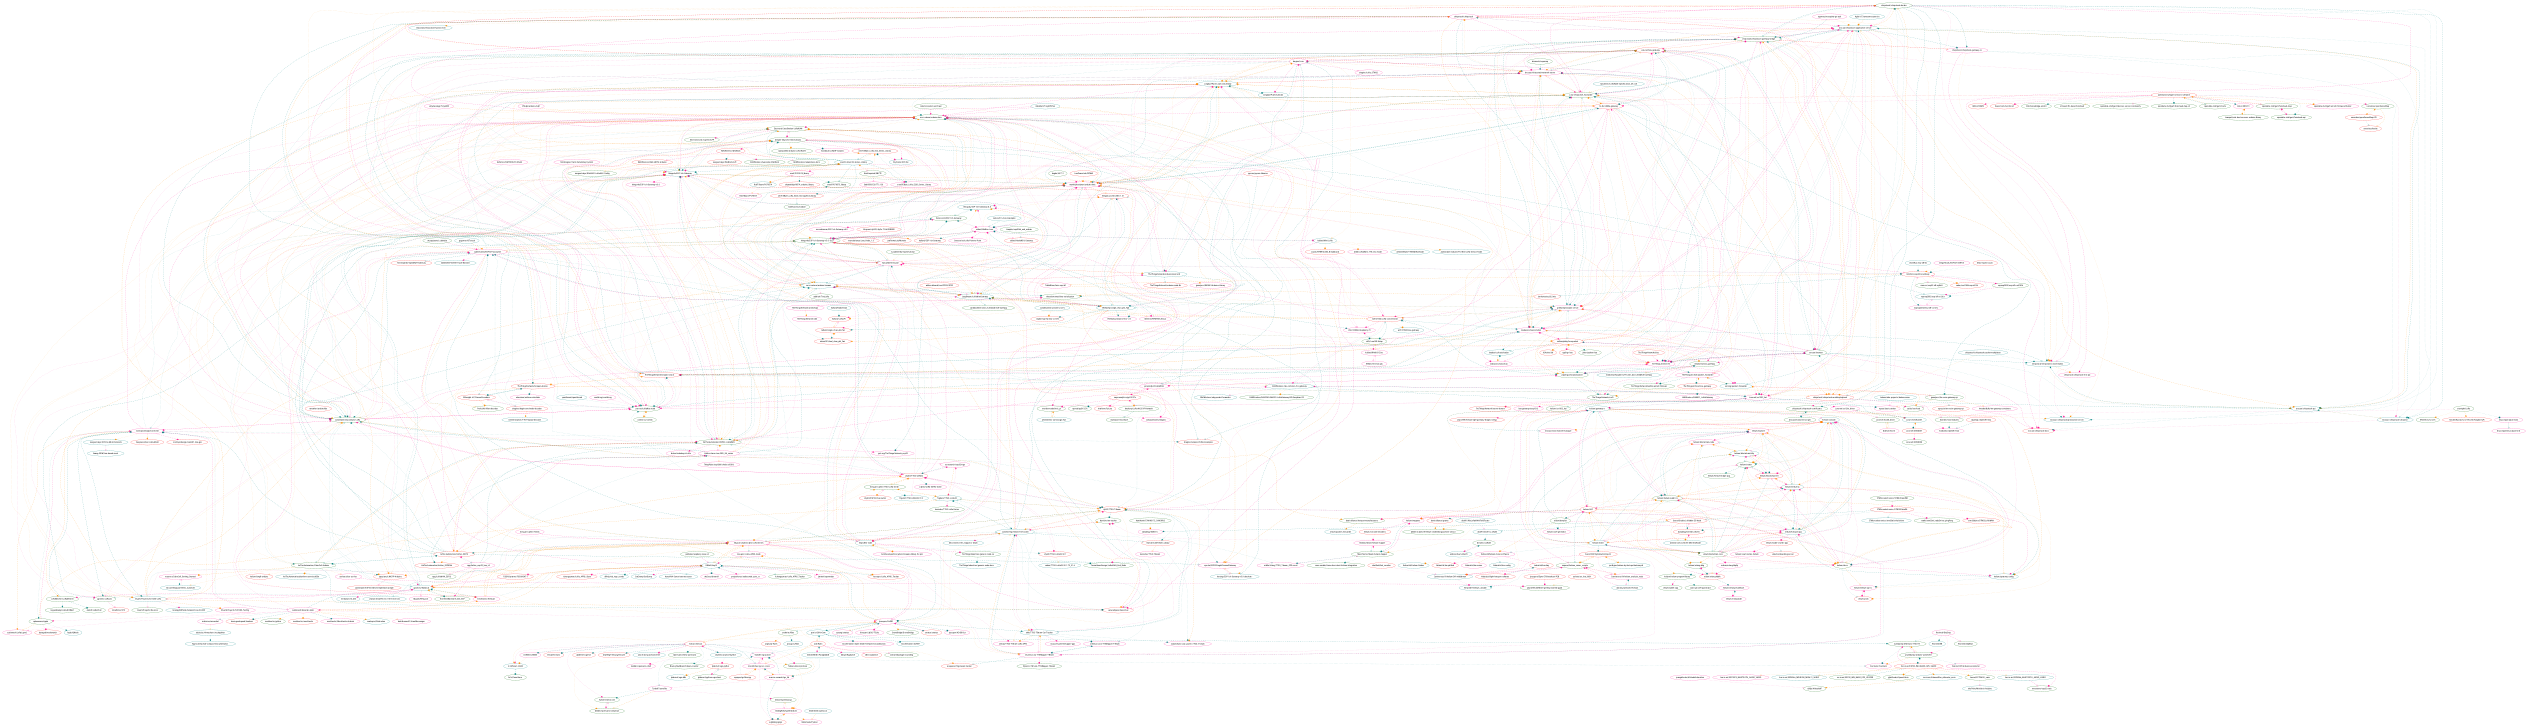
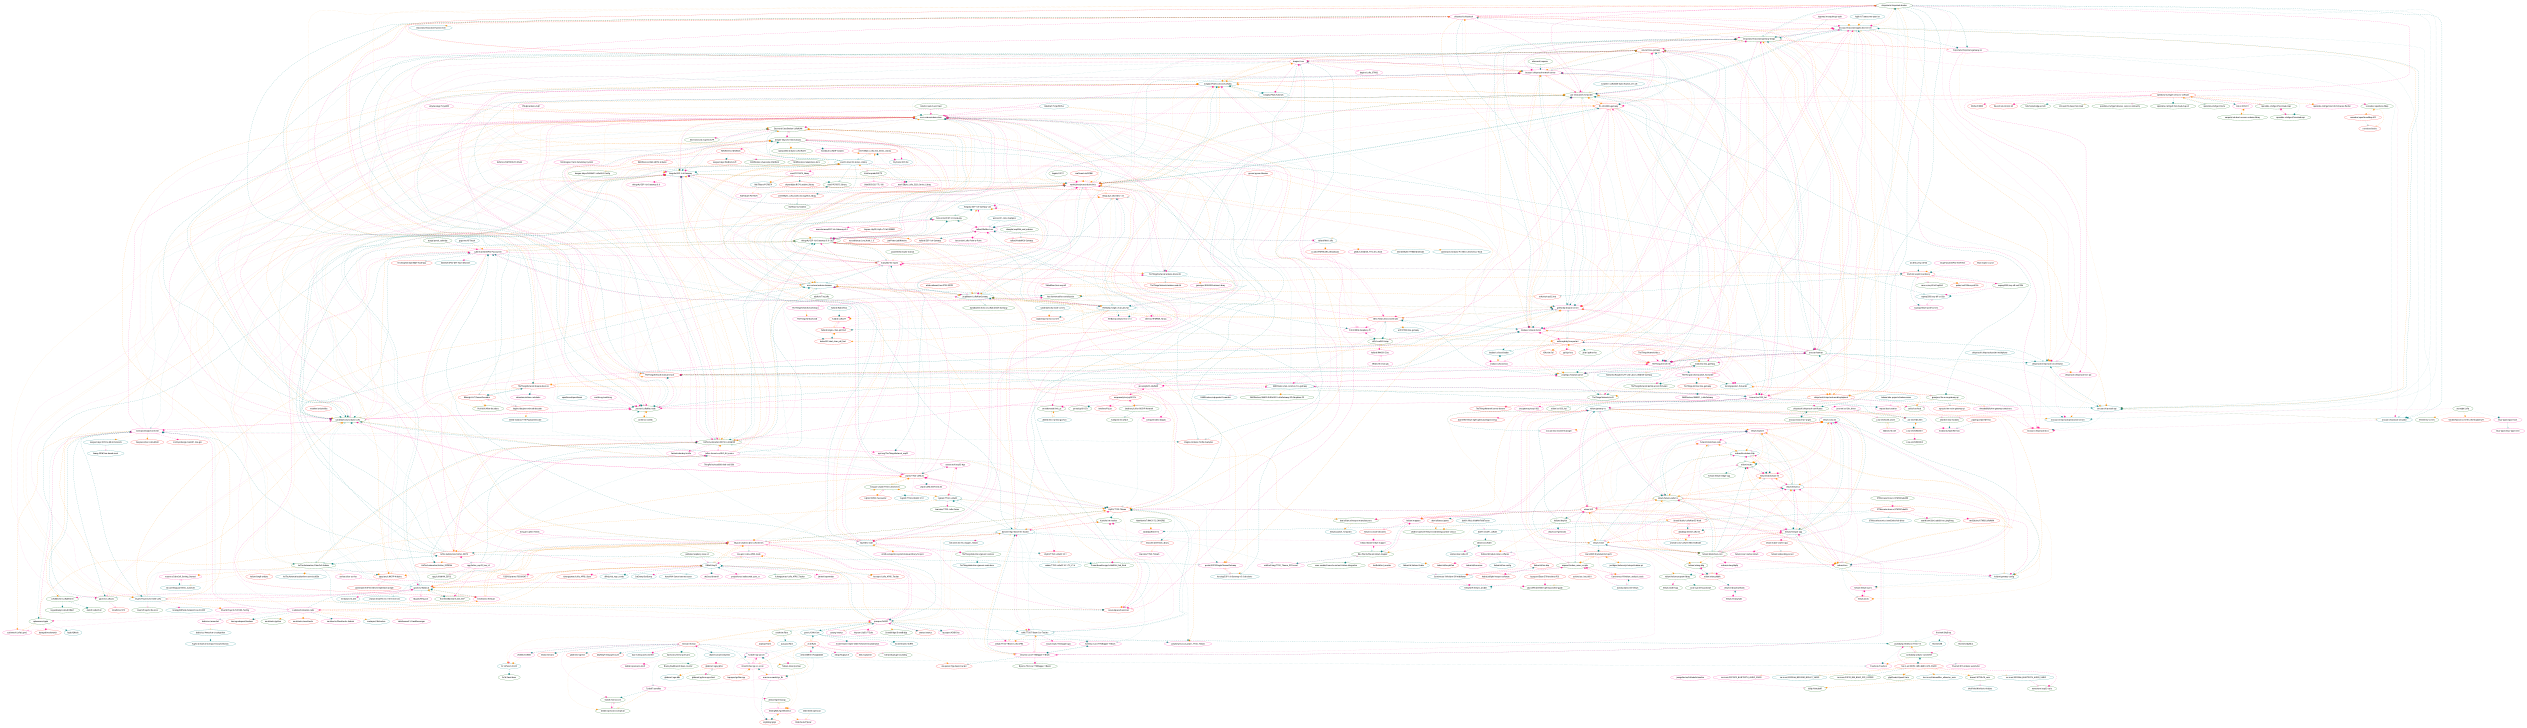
(1690, 462) -> (1692, 461)
